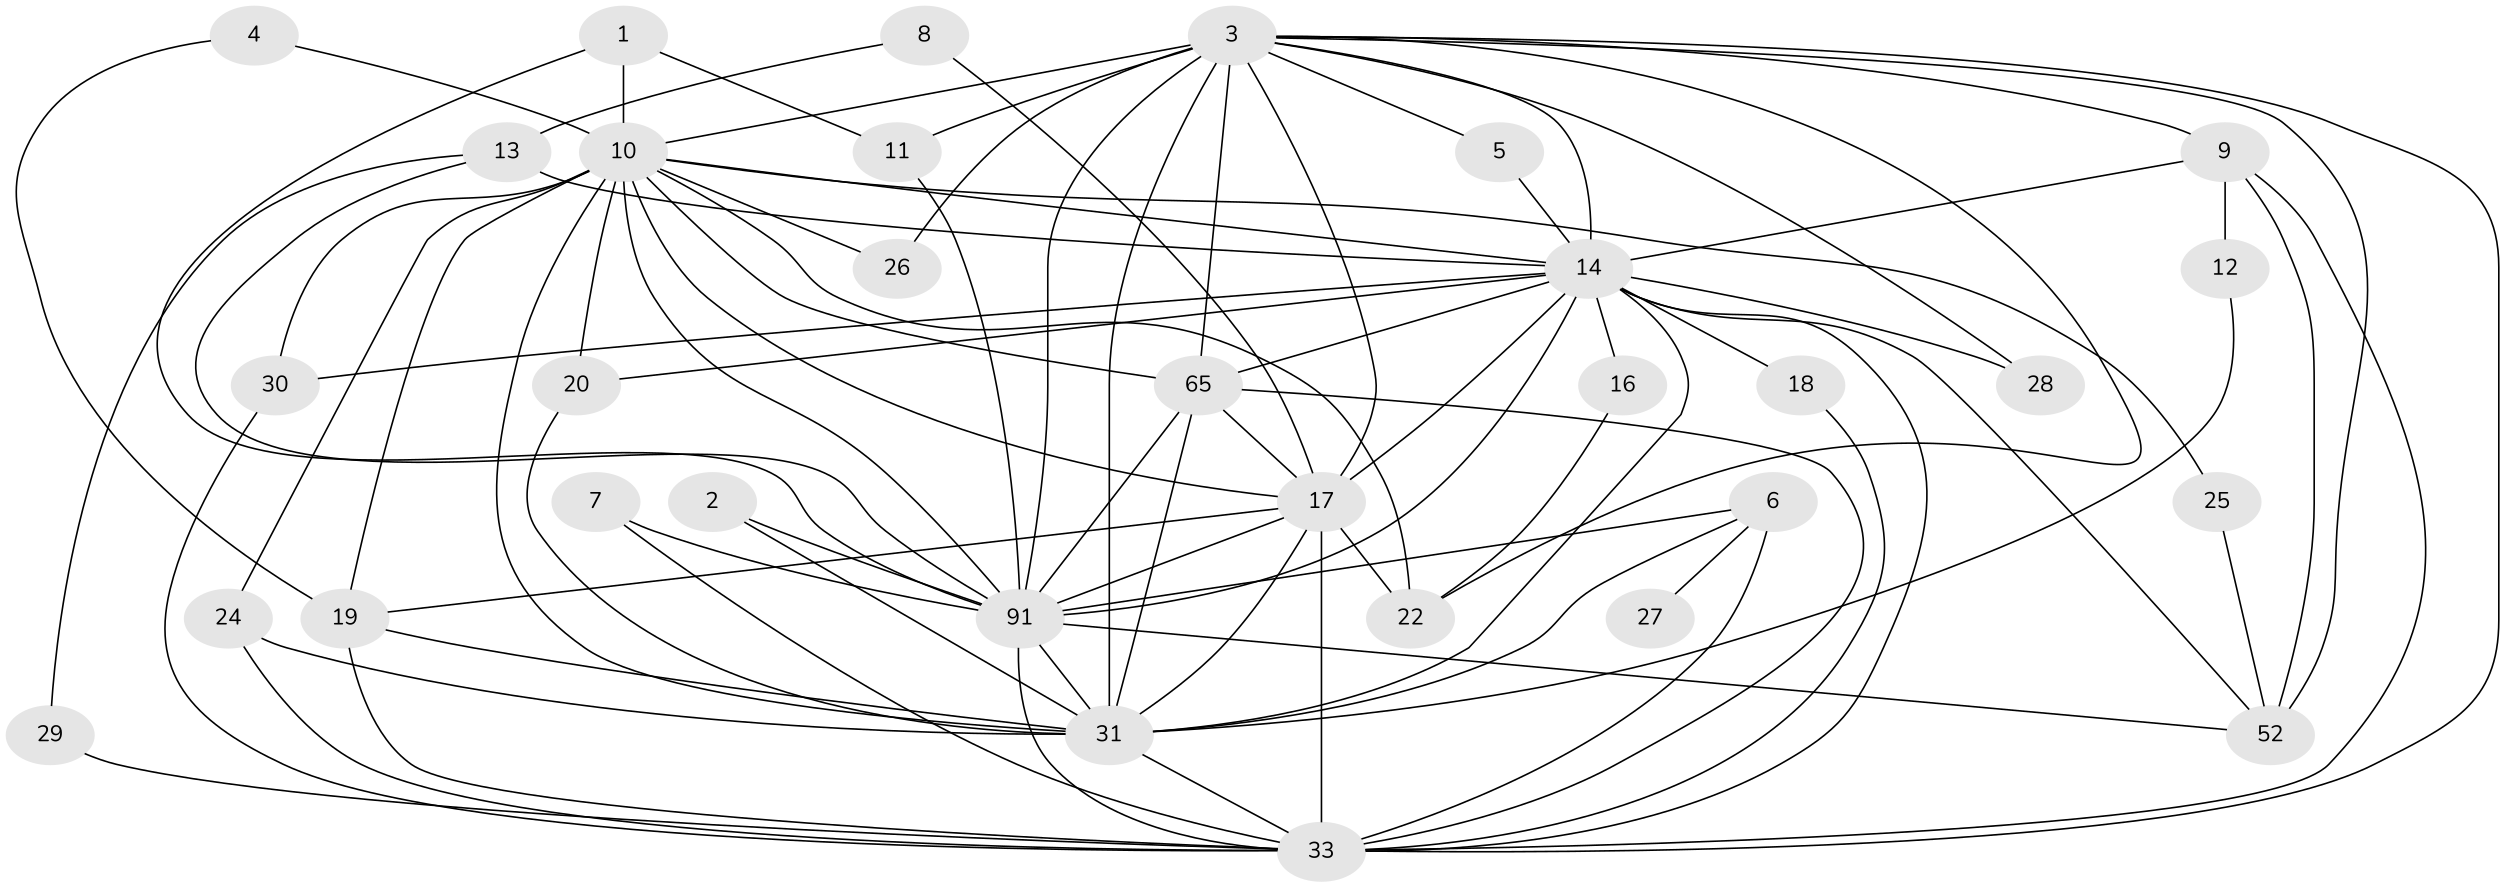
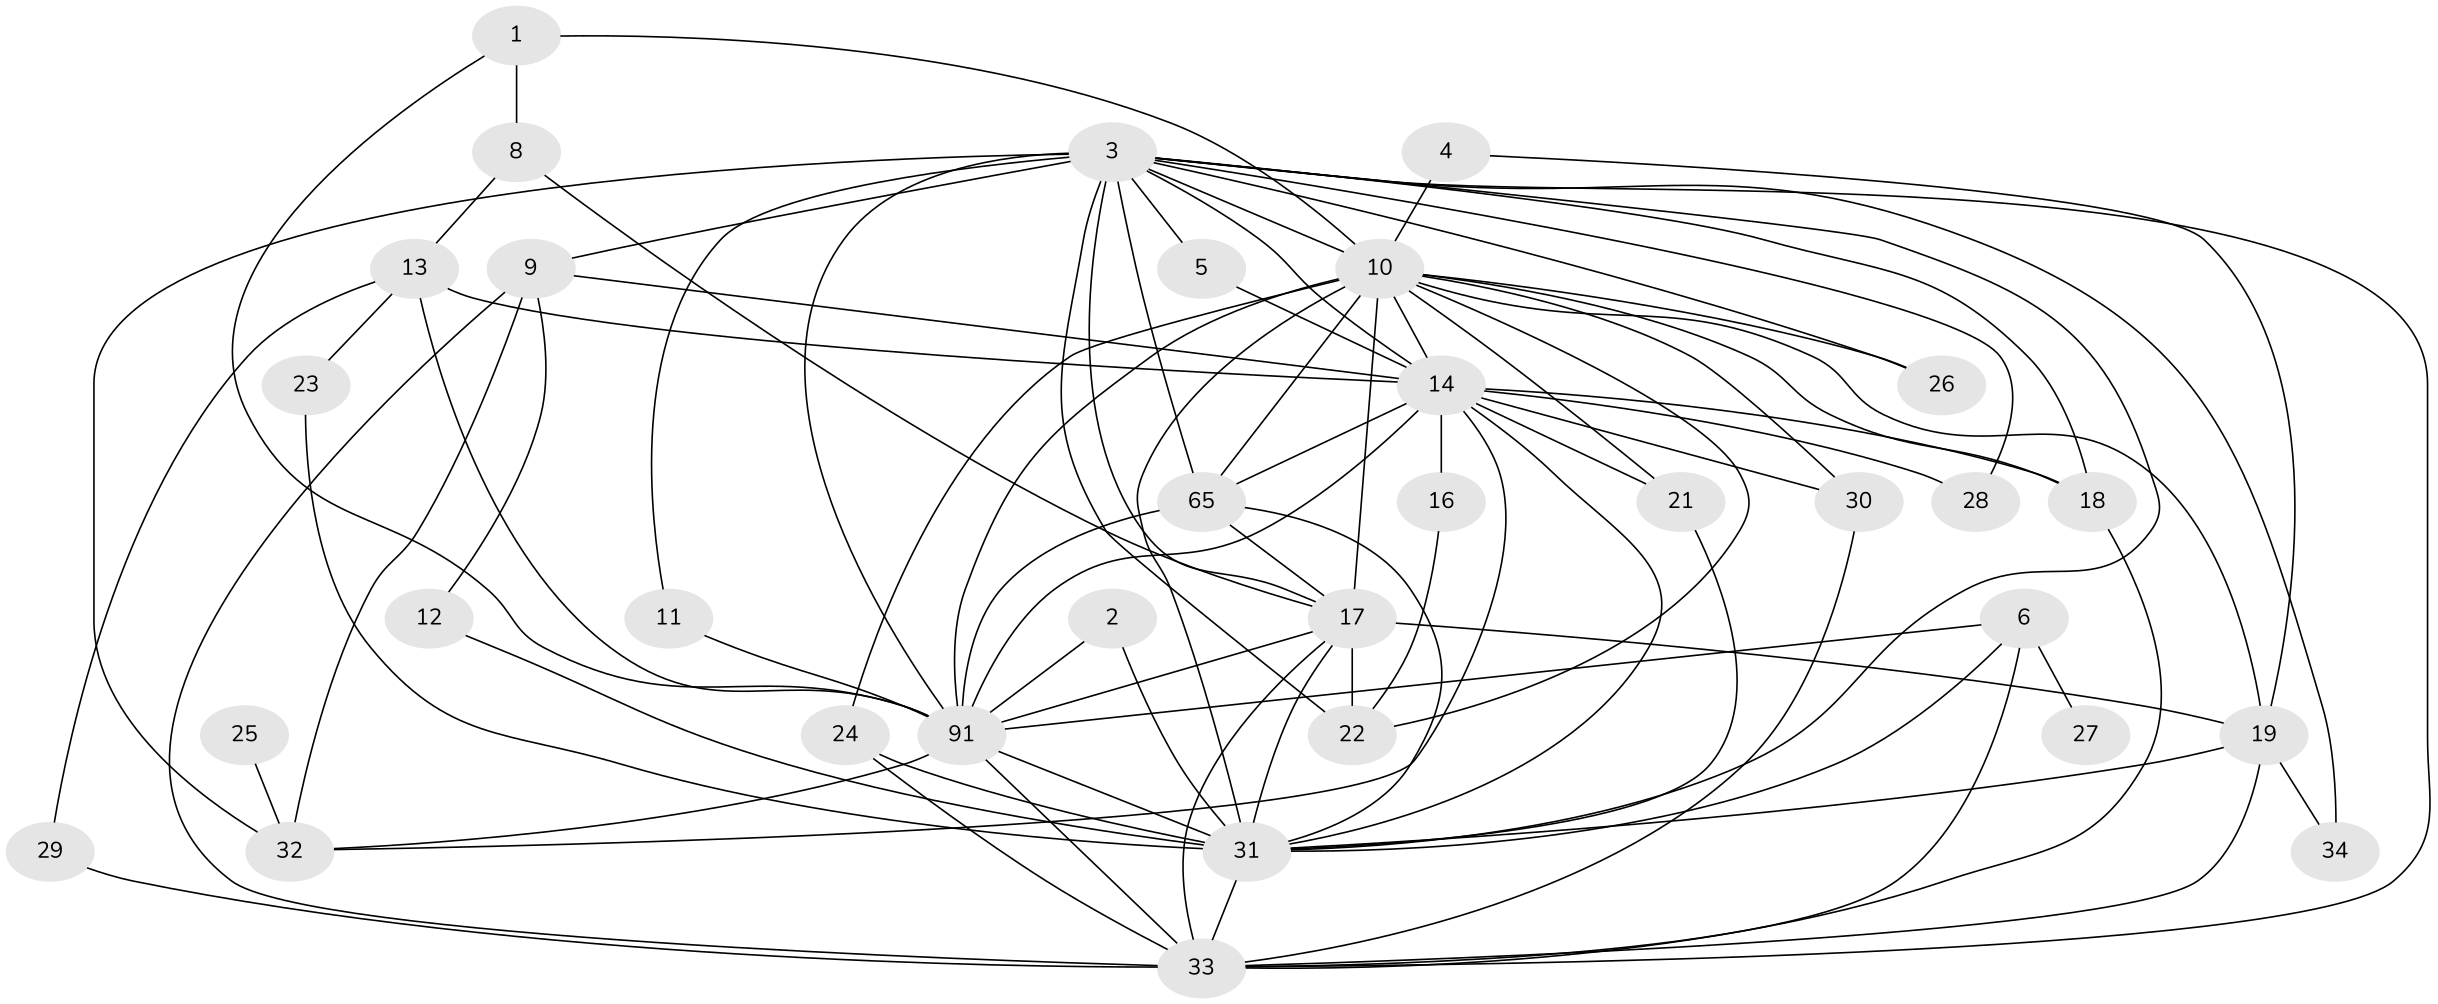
(760, 94) -> (517, 94)
(1472, 216) -> (1750, 357)
none -> (1697, 225)
none -> (306, 385)
(577, 385) -> (1681, 502)
(1461, 391) -> none
(596, 502) -> none
(1855, 511) -> none
(1880, 655) -> none
(2270, 735) -> (290, 852)
none -> (2335, 852)
